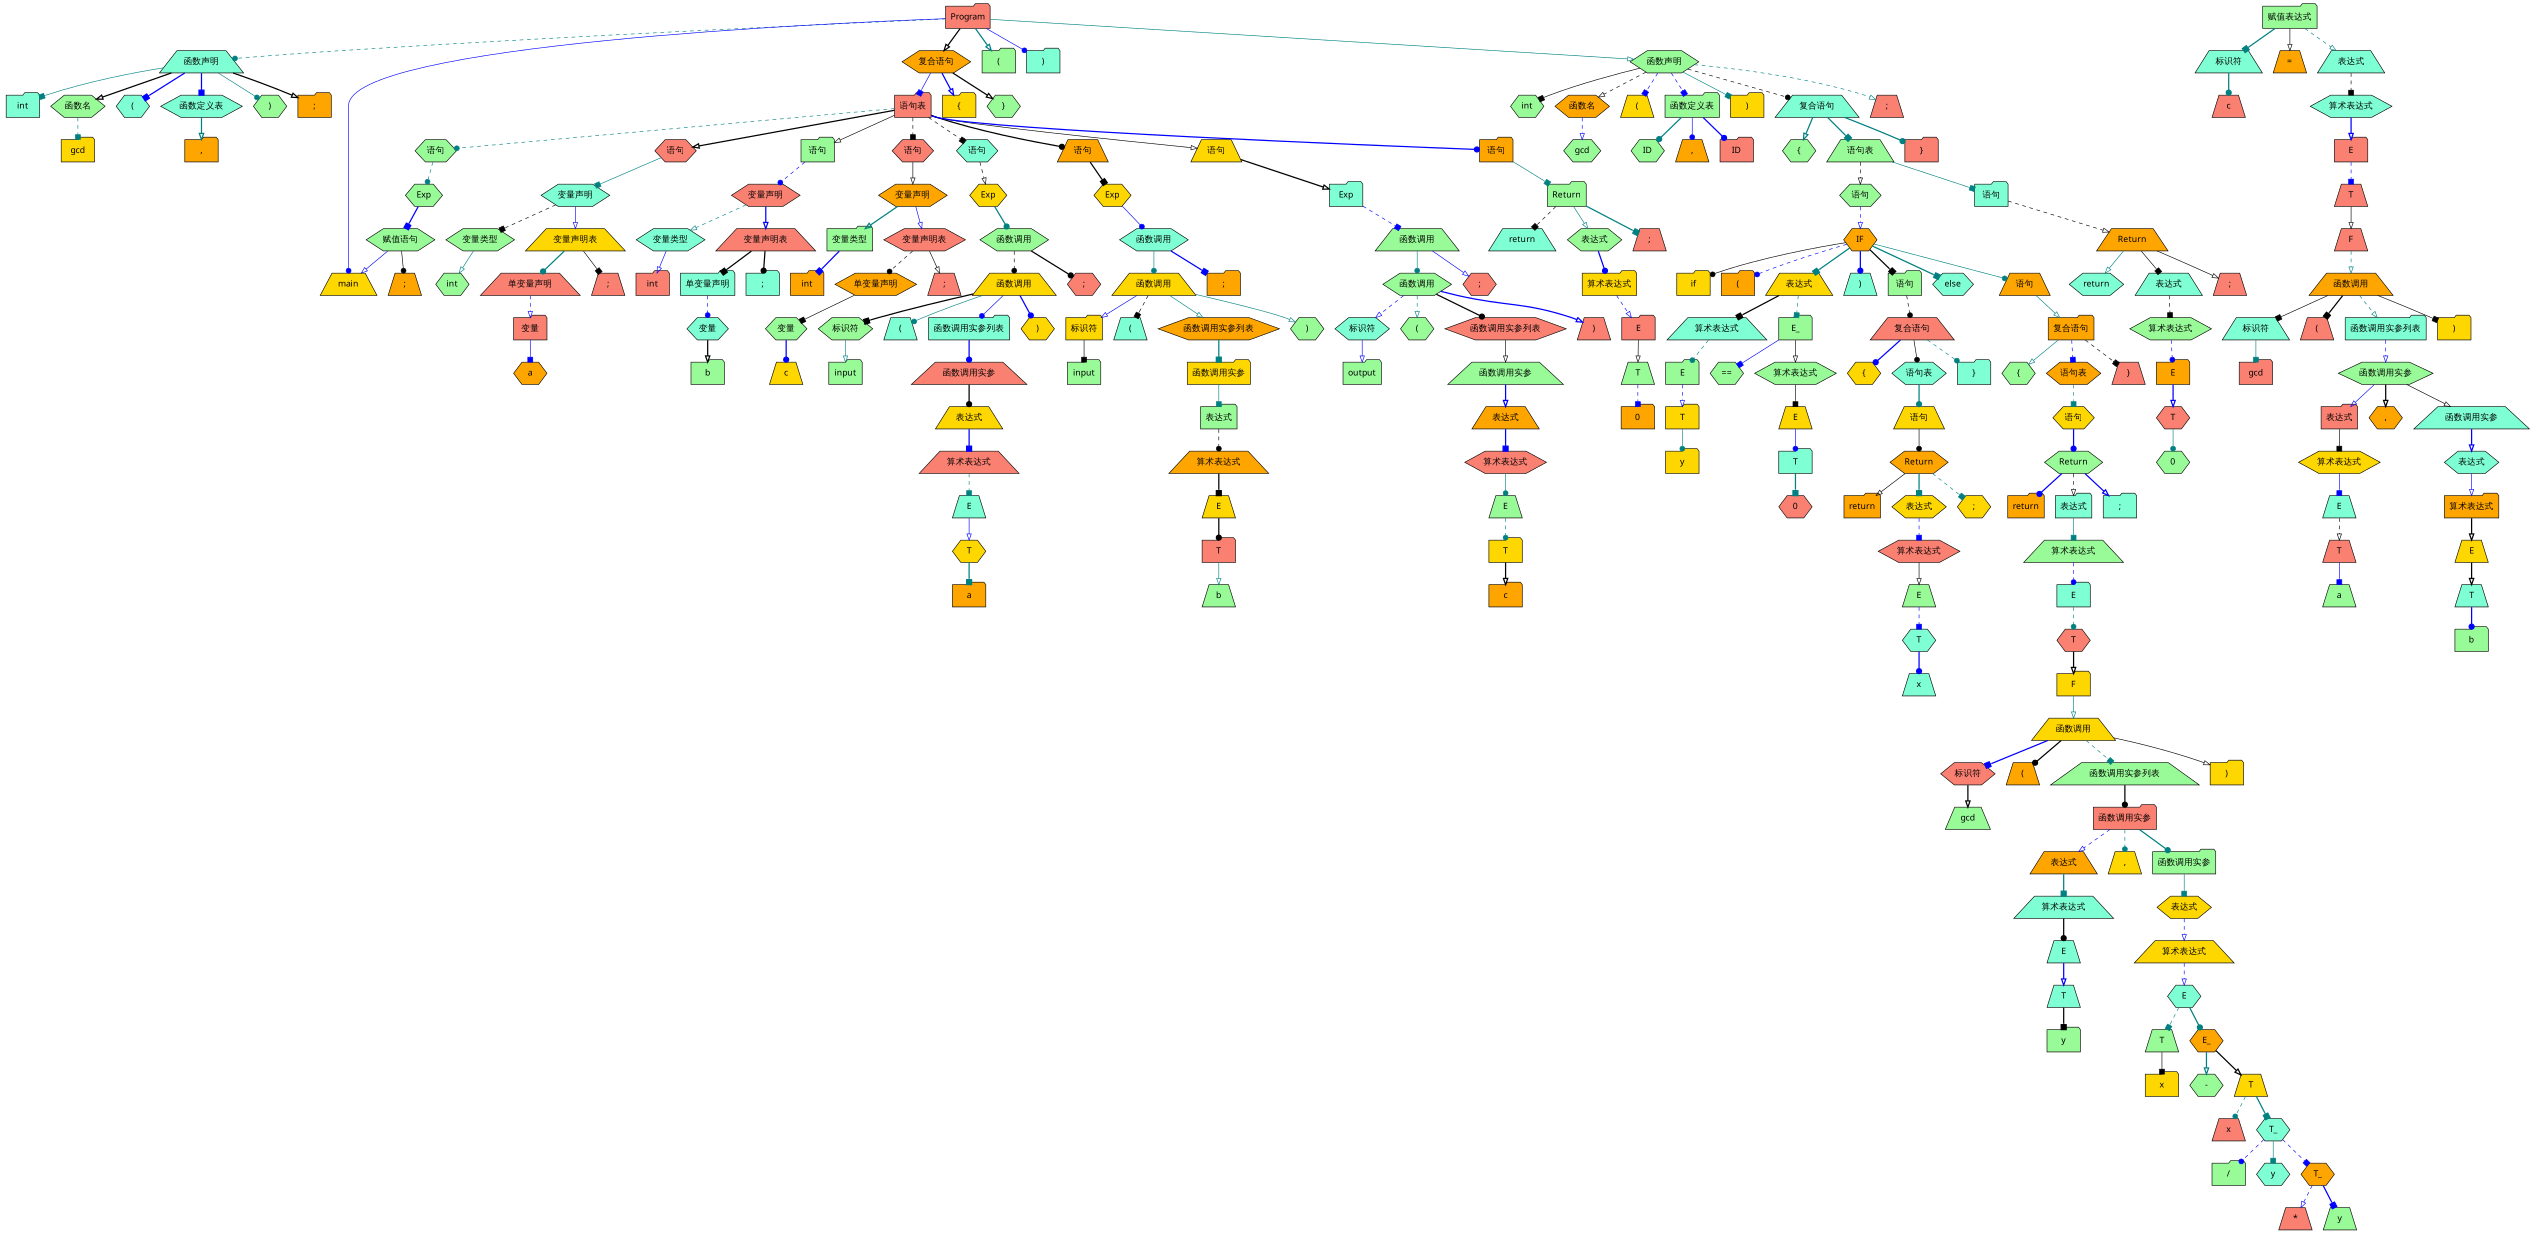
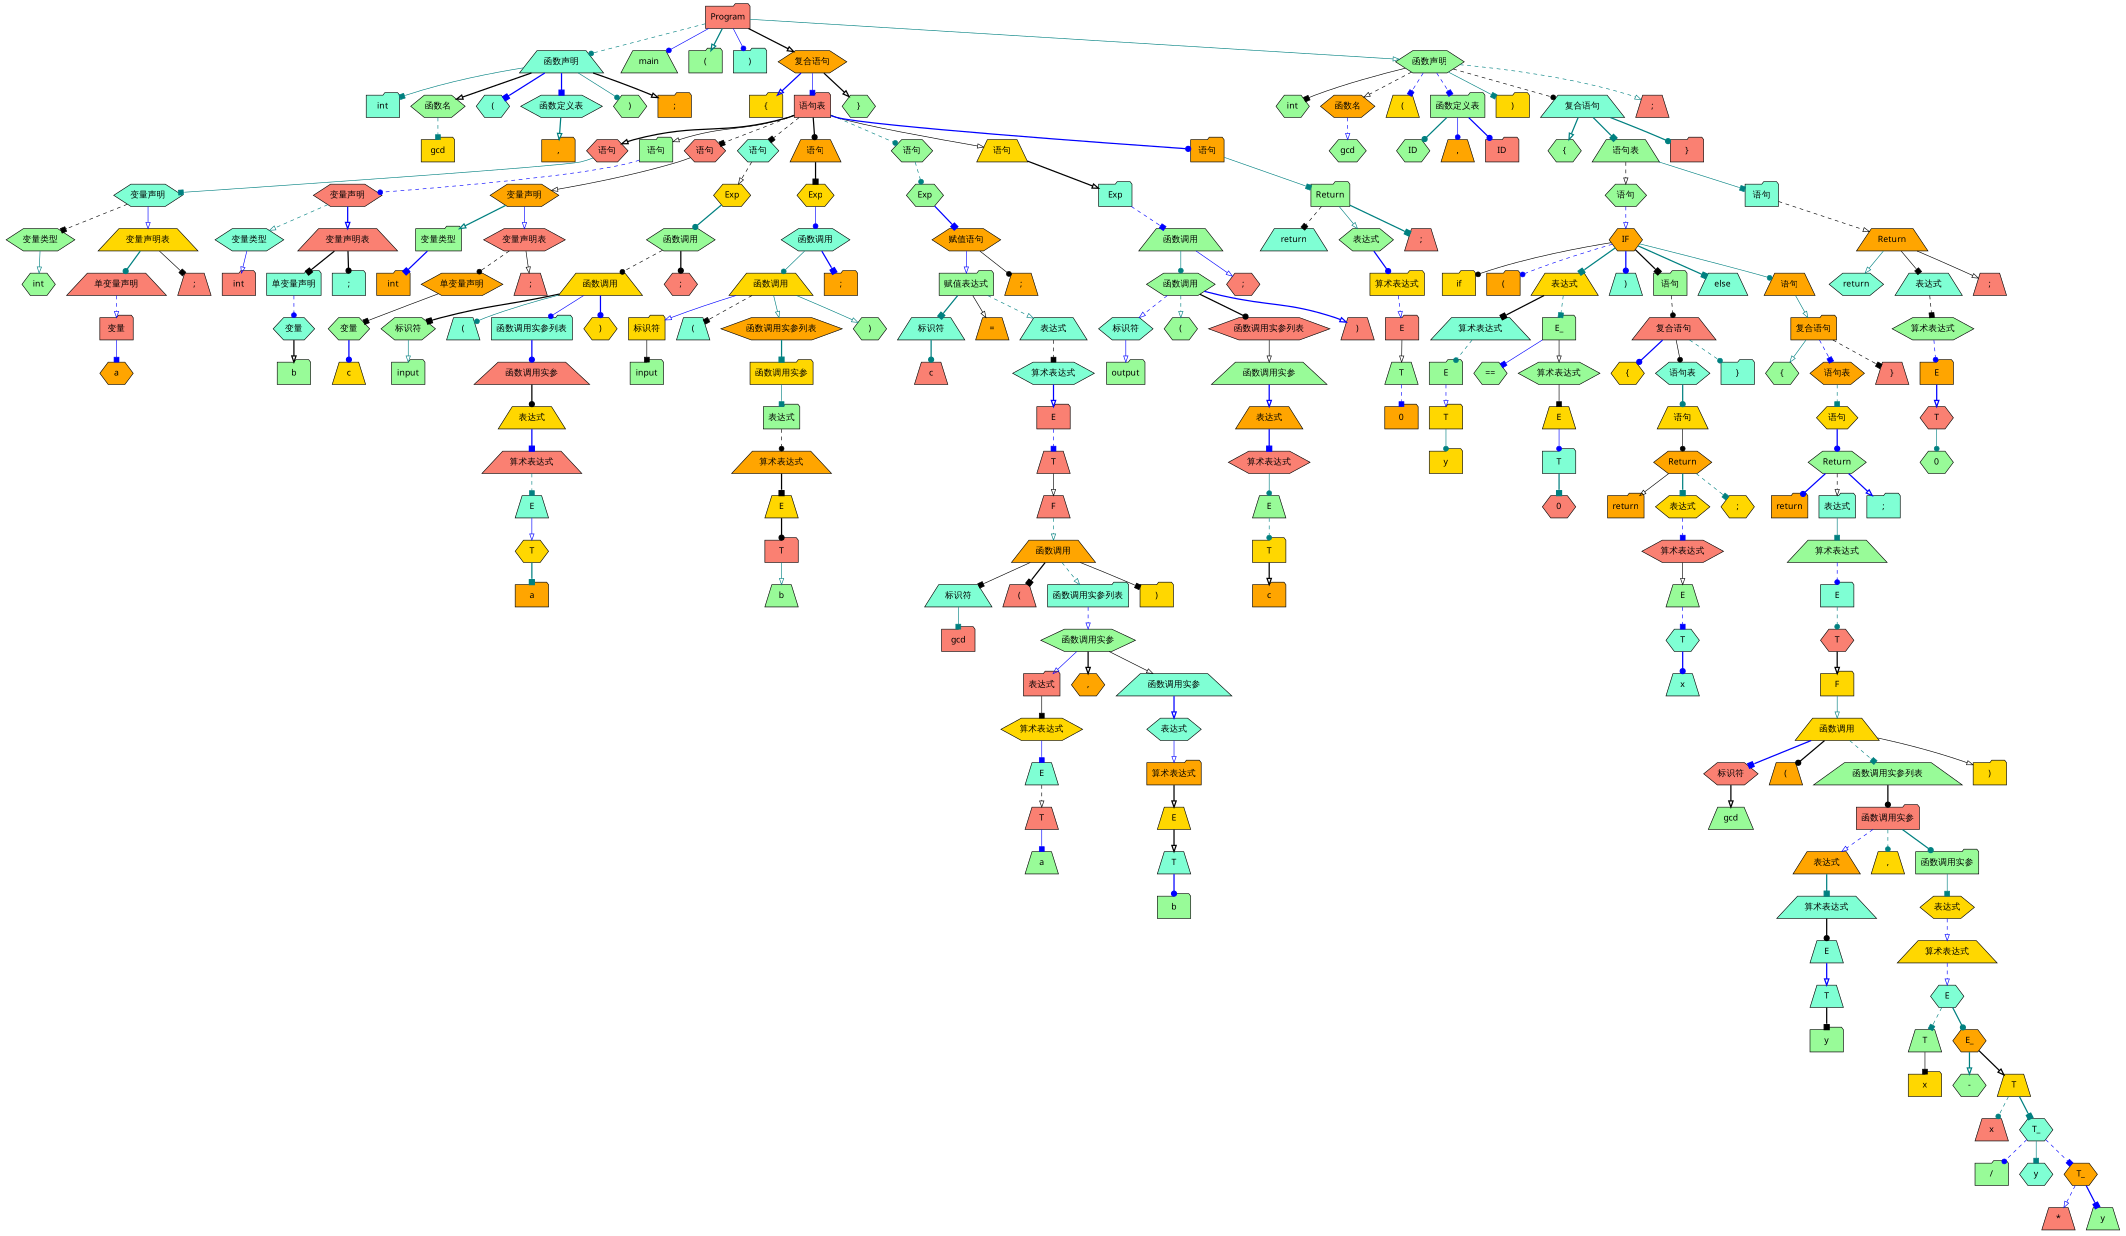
(400, 240) -> (966, 240)
(377, 260) -> (966, 259)
(349, 284) -> (649, 62)
(1953, 284) -> (1723, 284)
